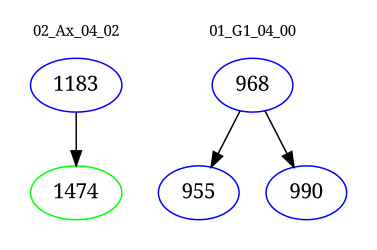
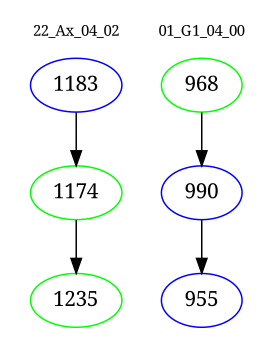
(76, 32) -> (76, 32)
(253, 85) -> (202, 85)
(229, 132) -> (202, 239)
(76, 193) -> (76, 193)
none -> (76, 300)
